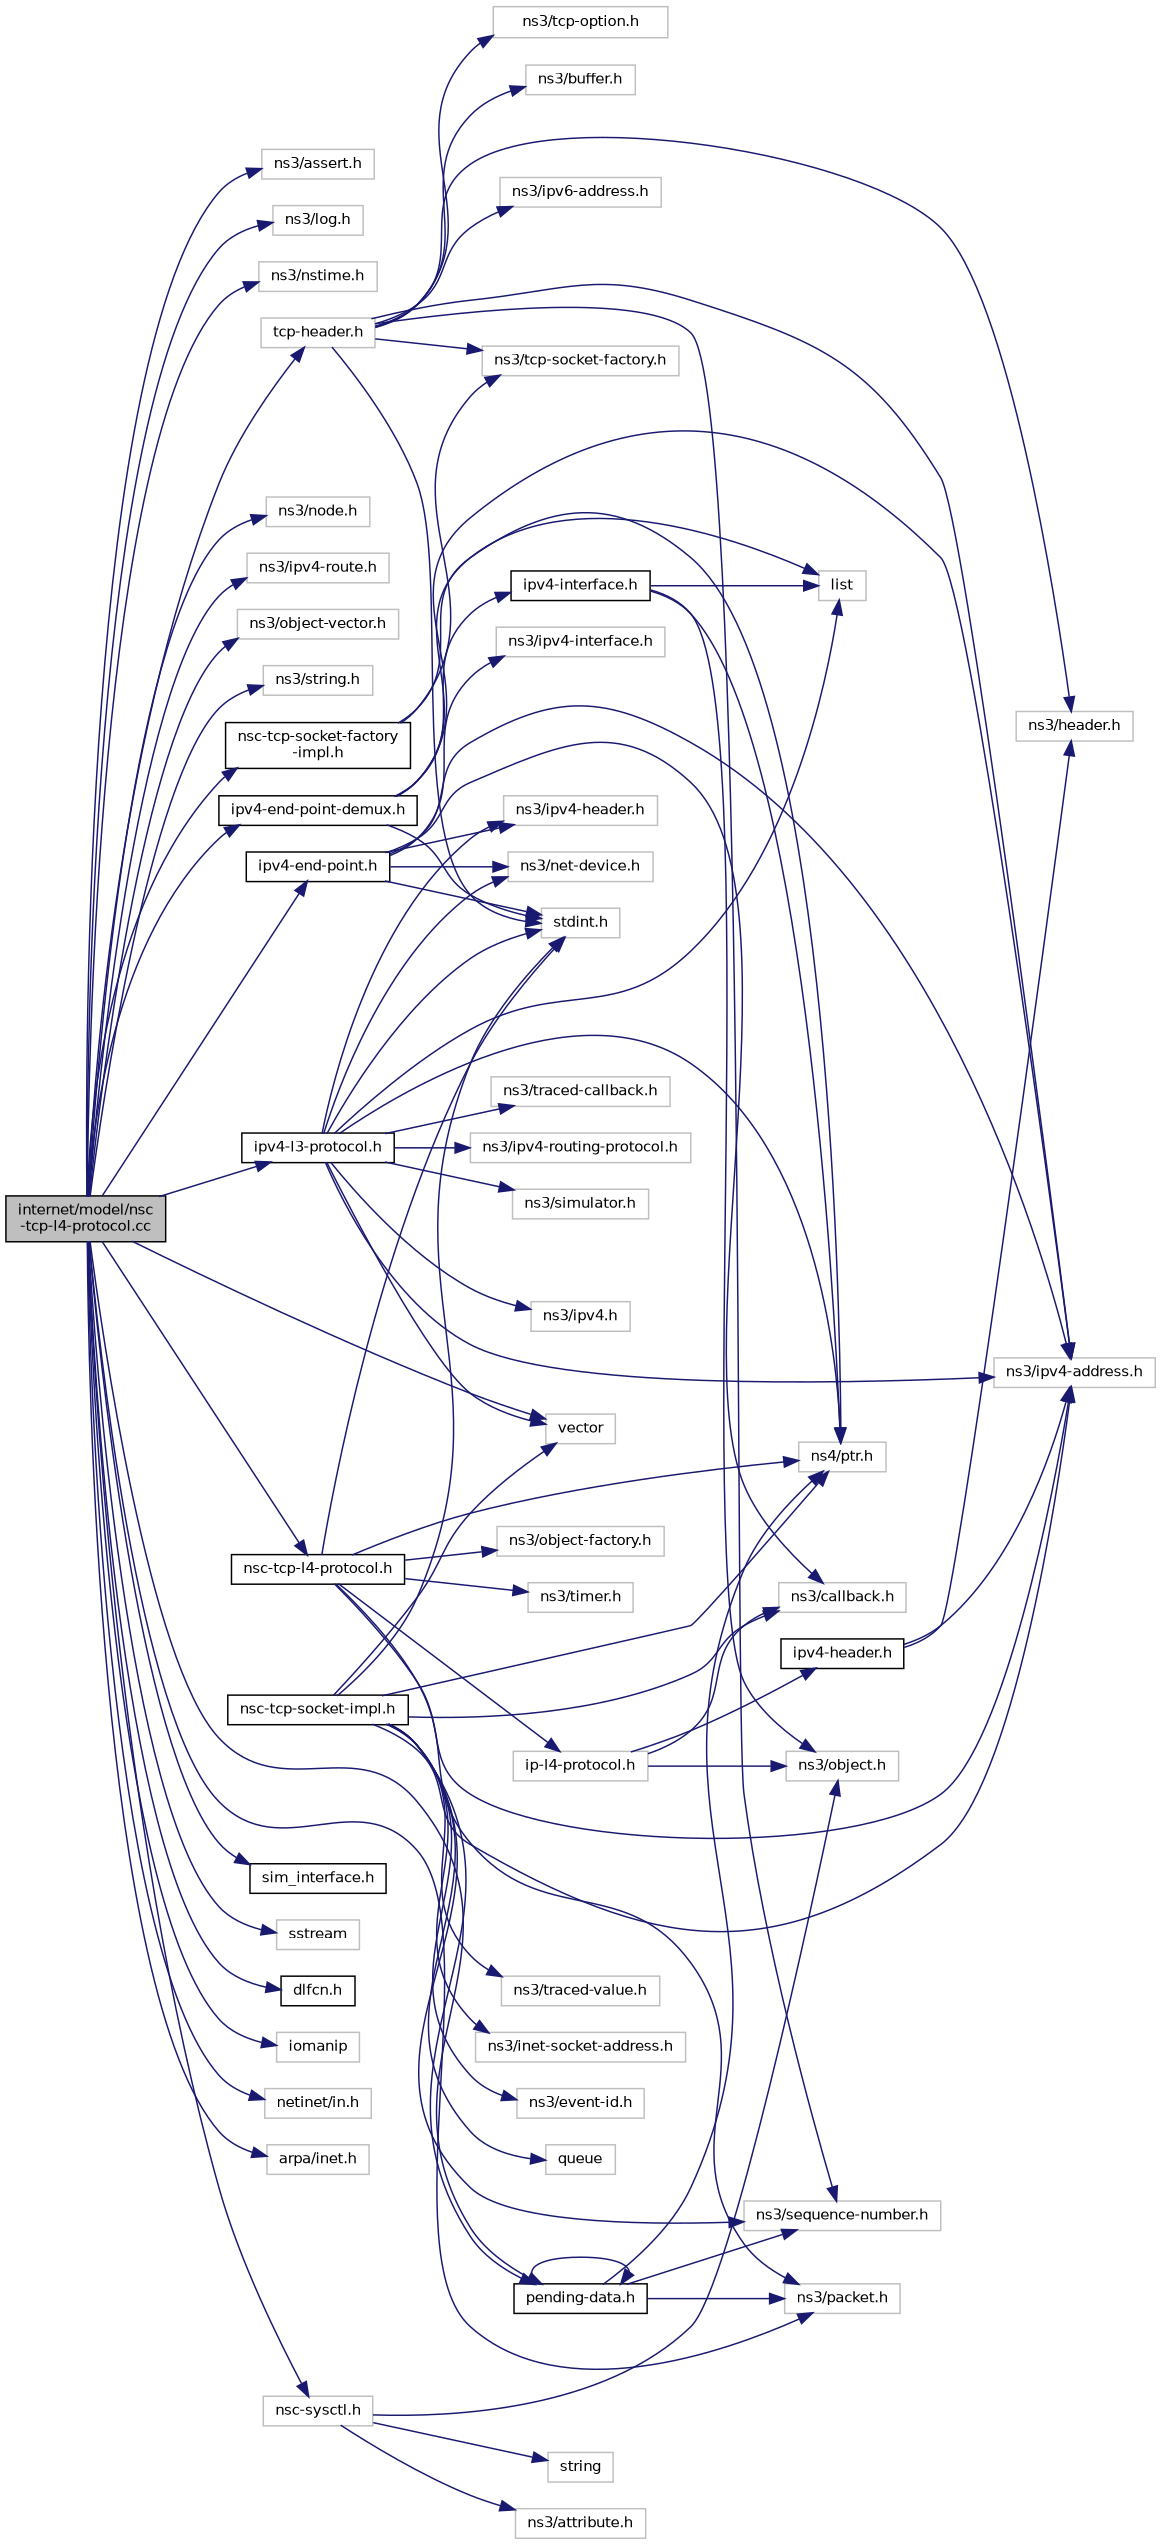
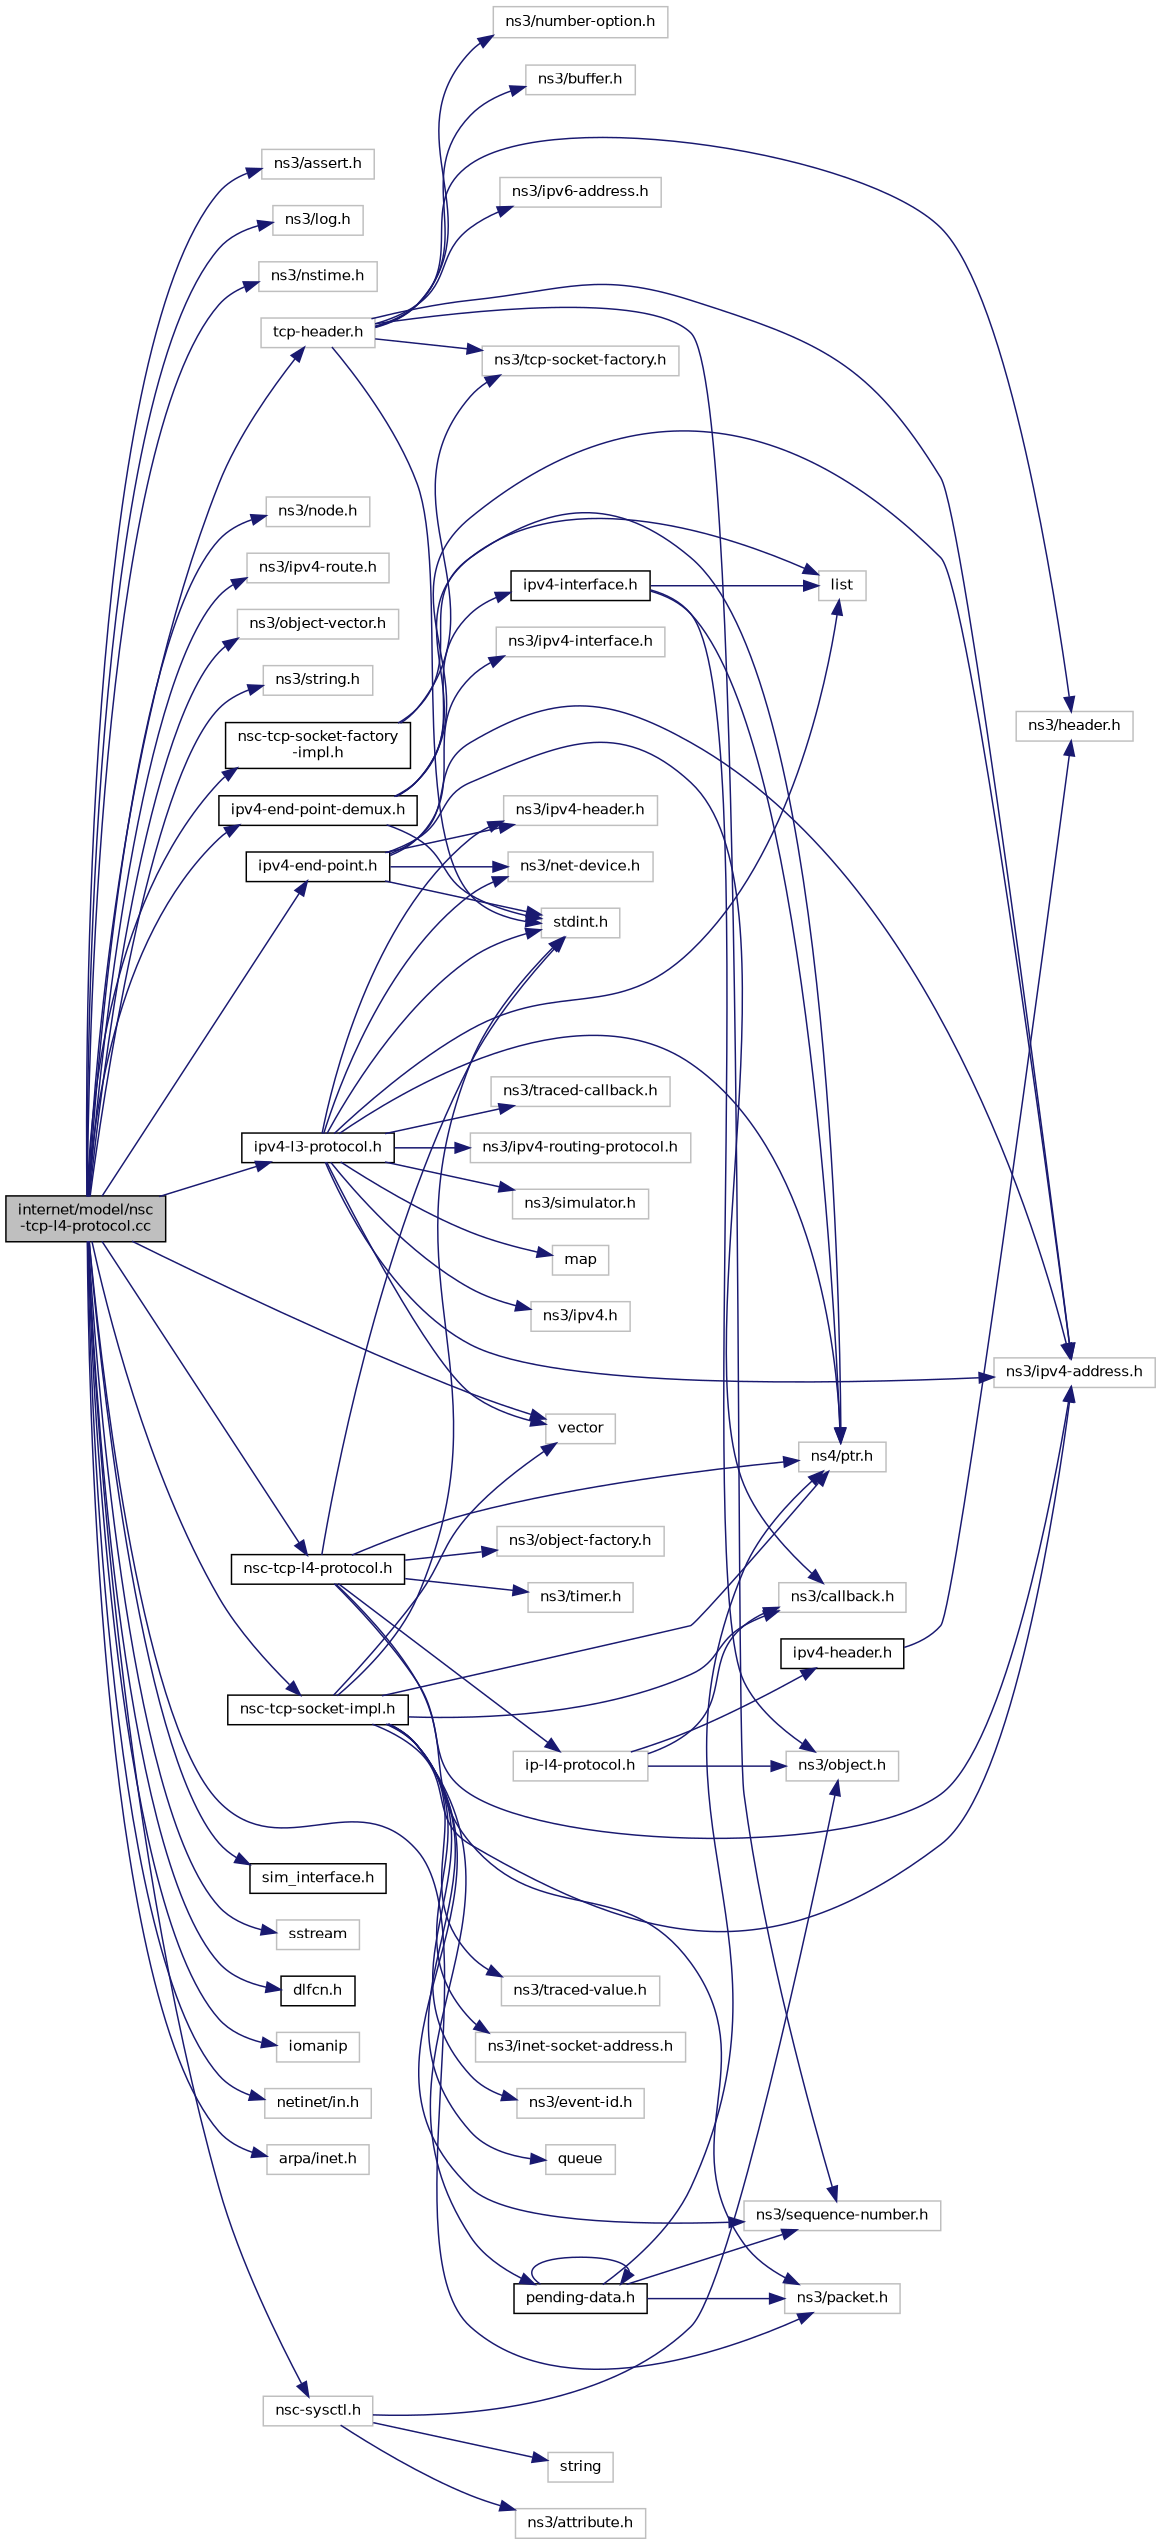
(581, 22) -> (581, 22)
none -> (581, 1260)
(1009, 1541) -> none
(321, 1768) -> (162, 1477)
